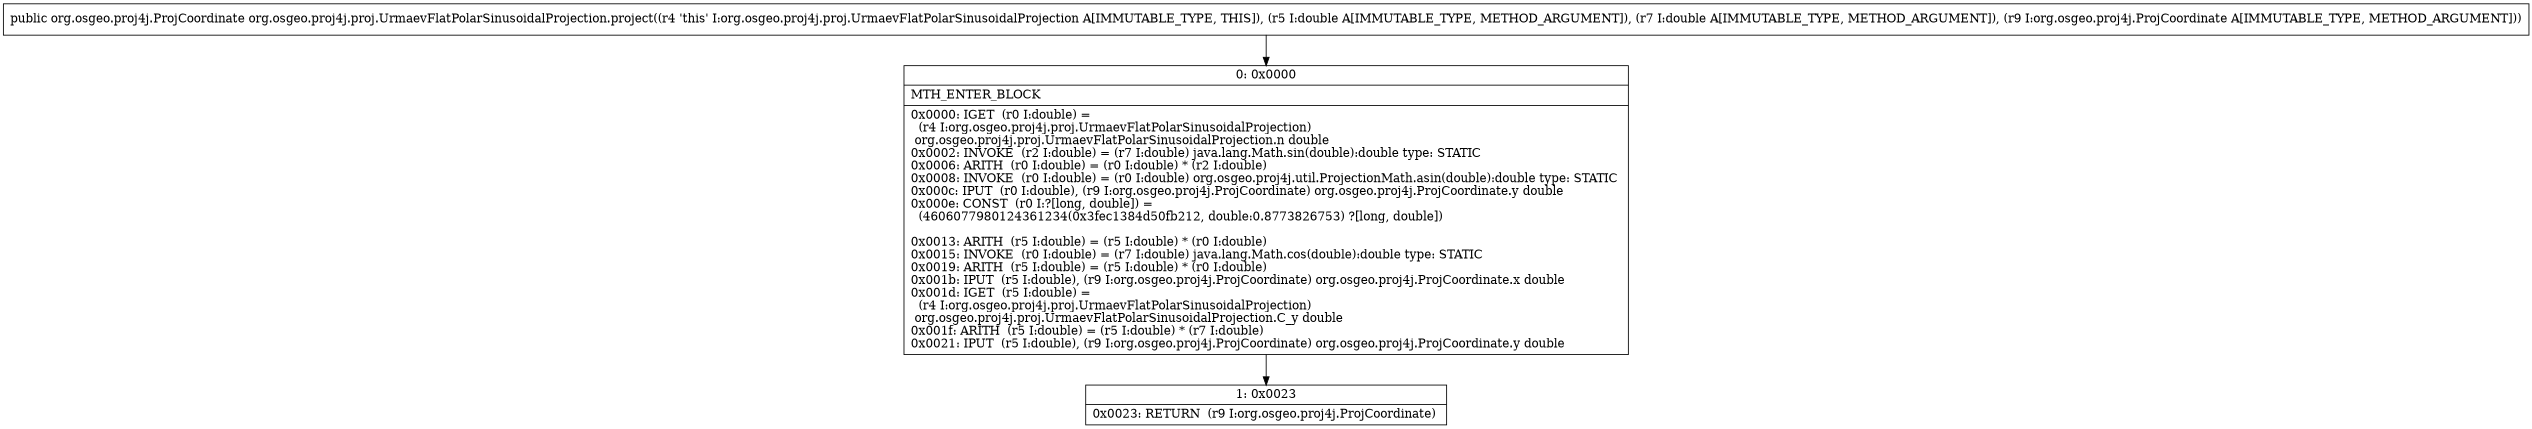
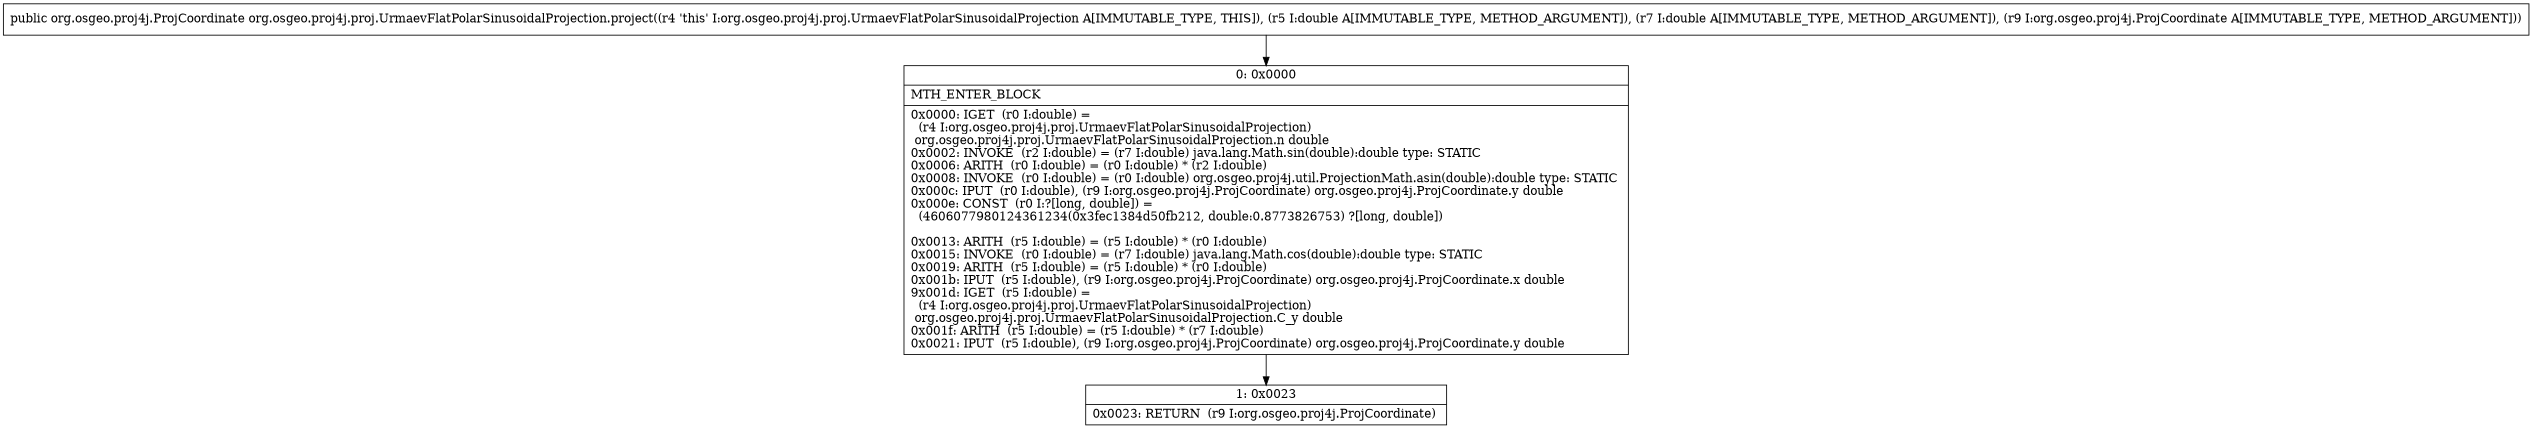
(1003, 293) -> (1003, 293)
